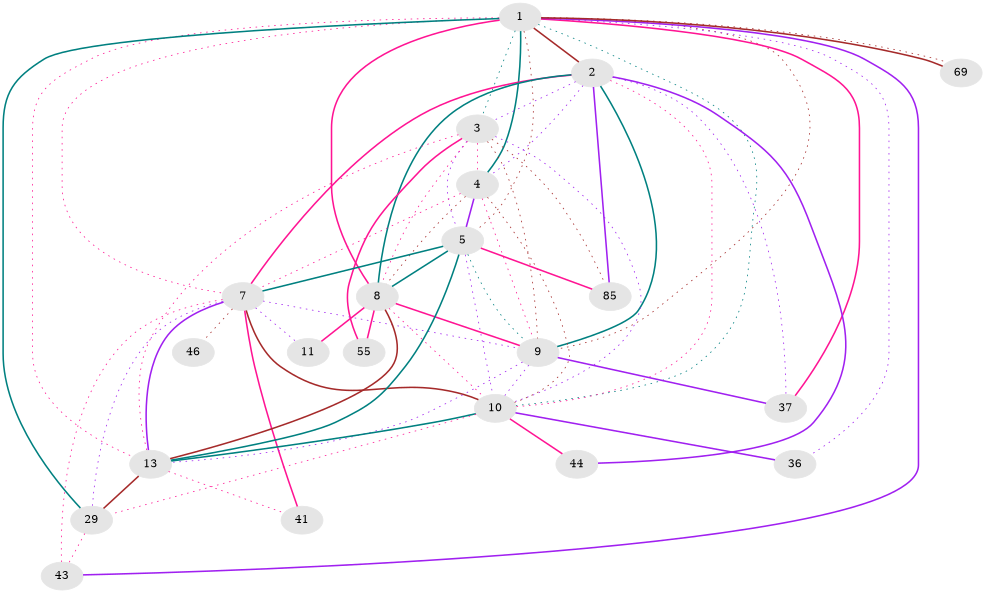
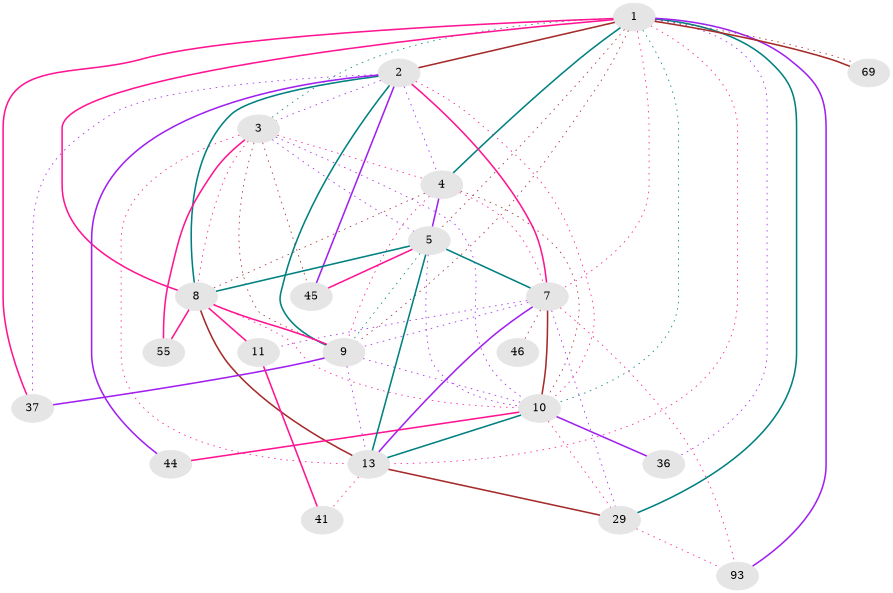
(610, 297) -> (311, 297)
(266, 410) -> (290, 436)
(62, 576) -> (738, 576)
